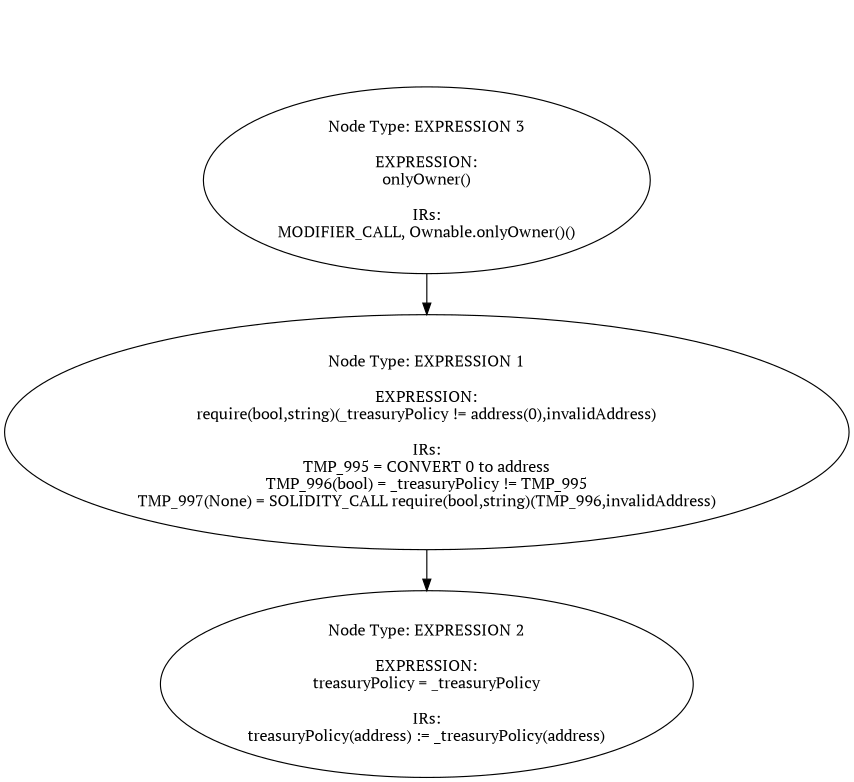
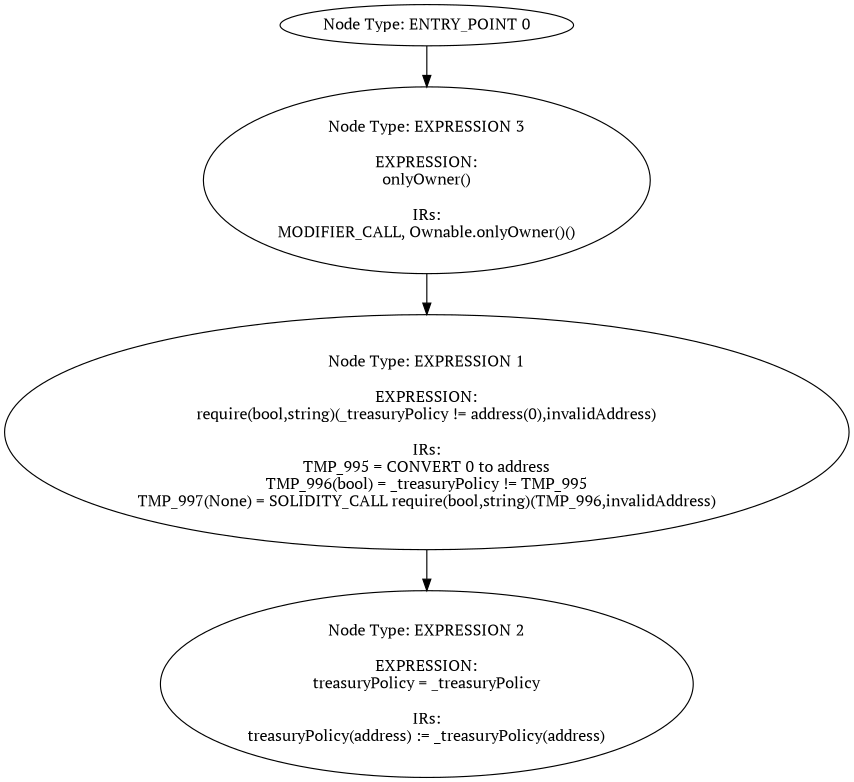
none -> (427, 25)
